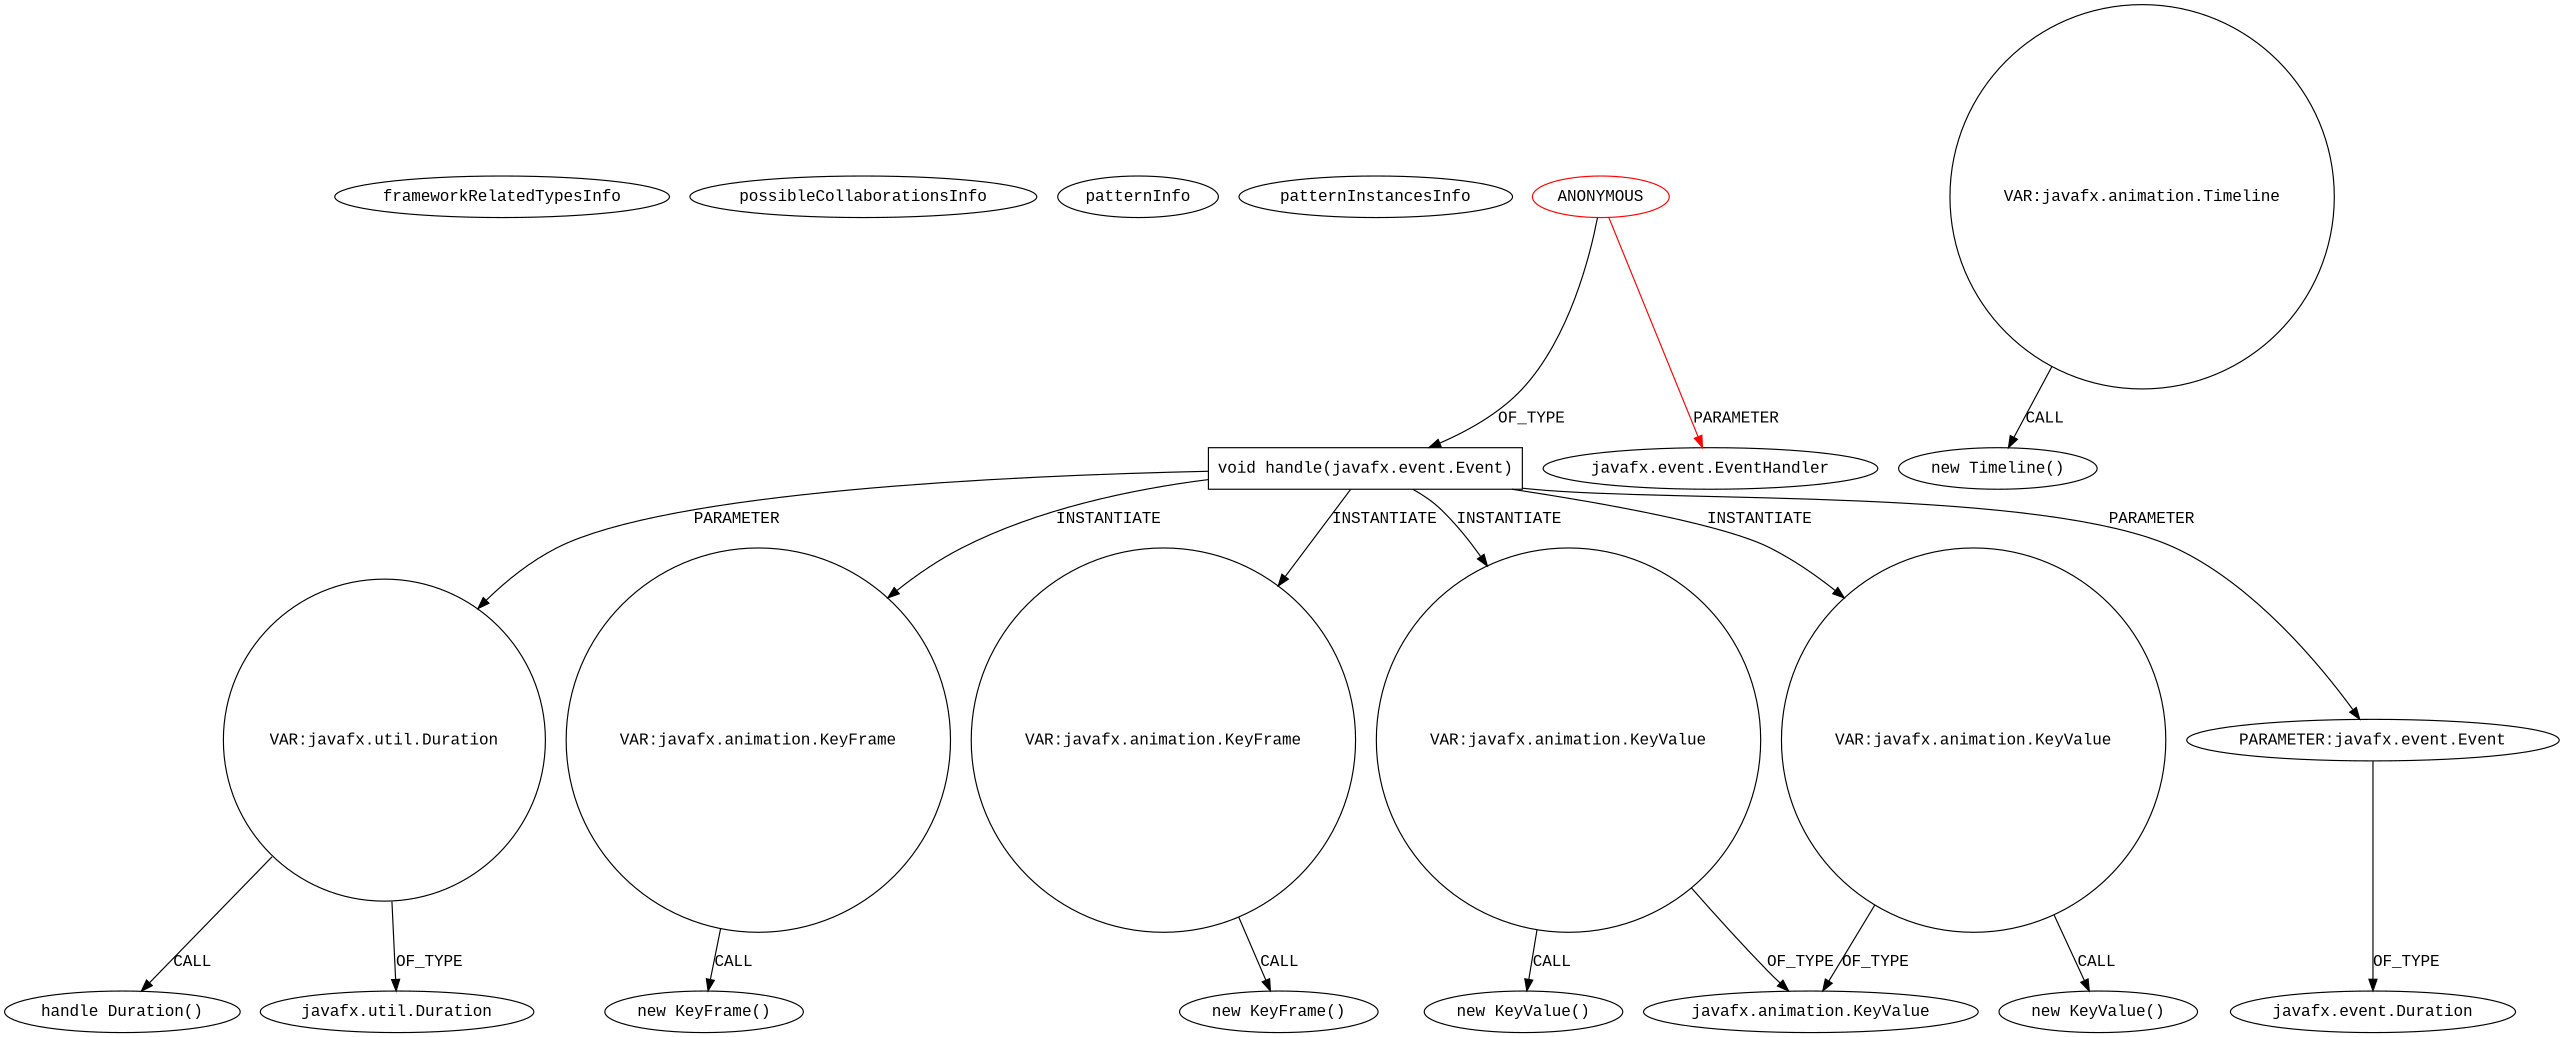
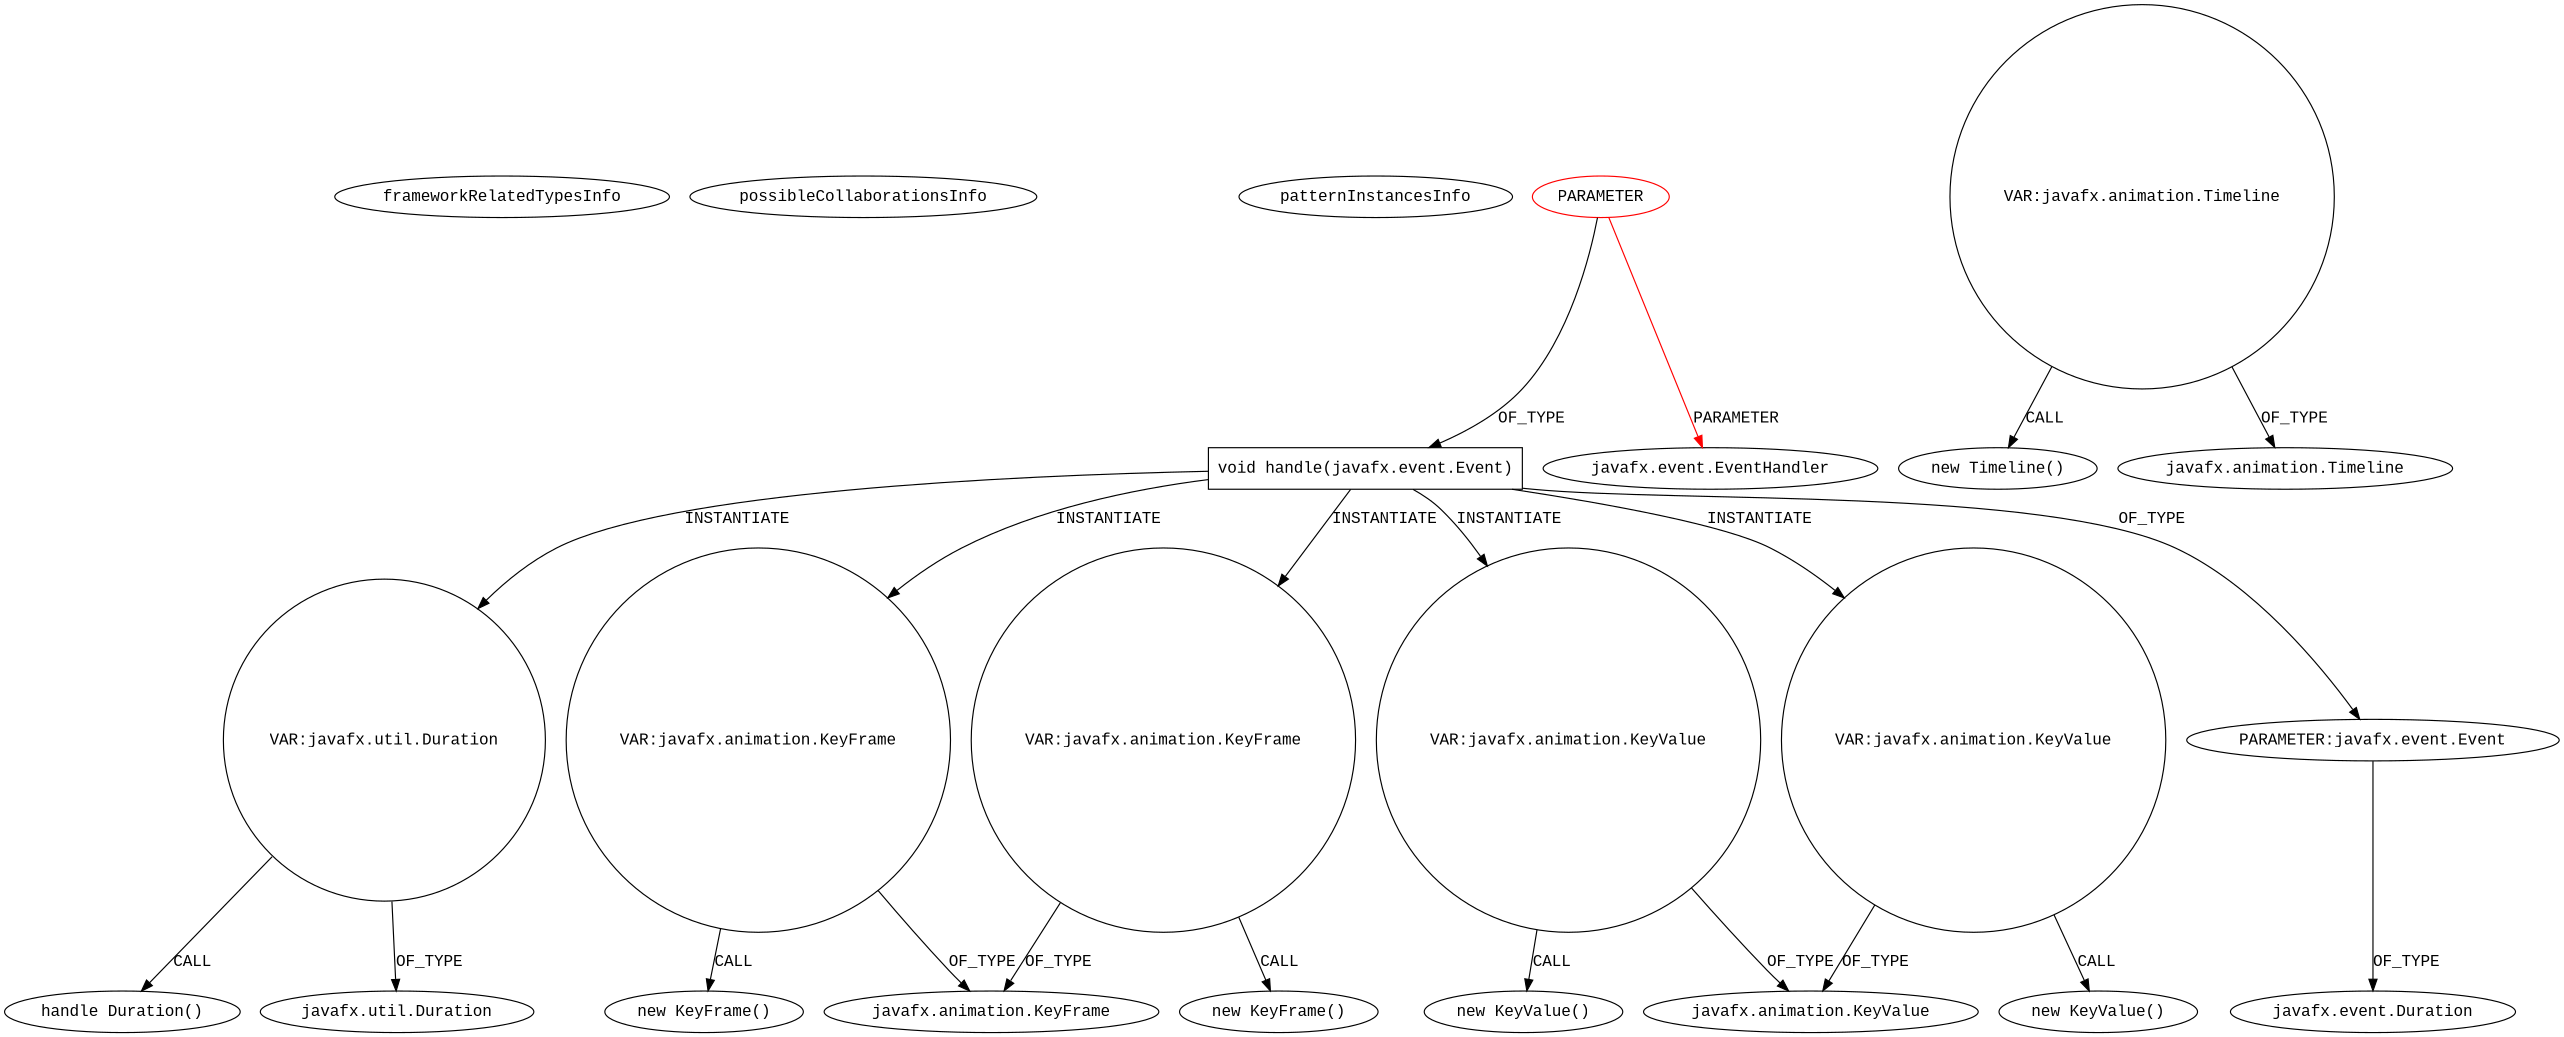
(1138, 197) -> none
(1601, 197) -> (1601, 197)
none -> (2285, 468)
(737, 519) -> (737, 519)
(2152, 519) -> (2152, 519)
none -> (991, 1012)
